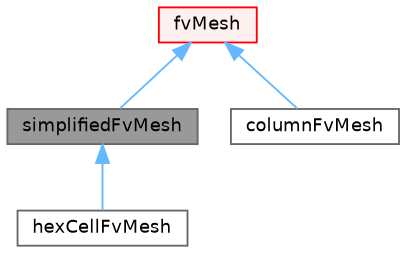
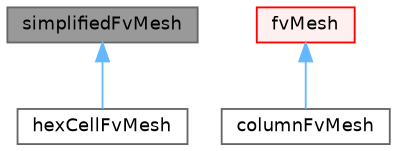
(148, 82) -> none
